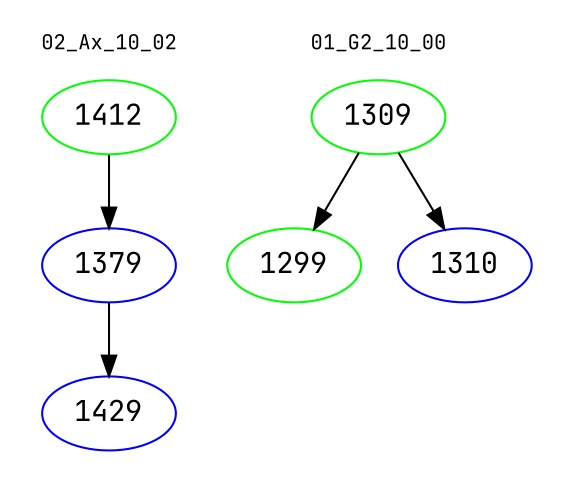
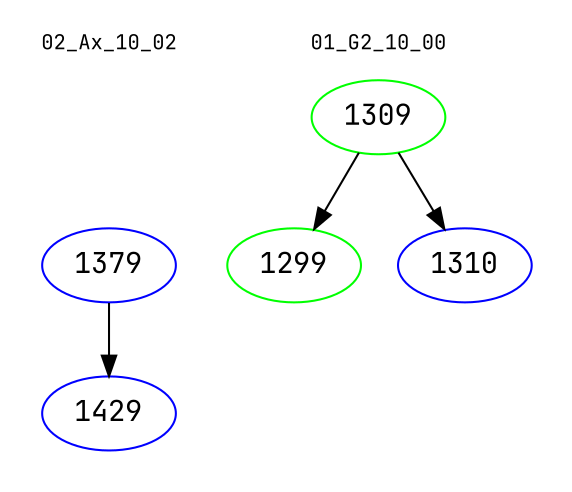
(109, 117) -> none
